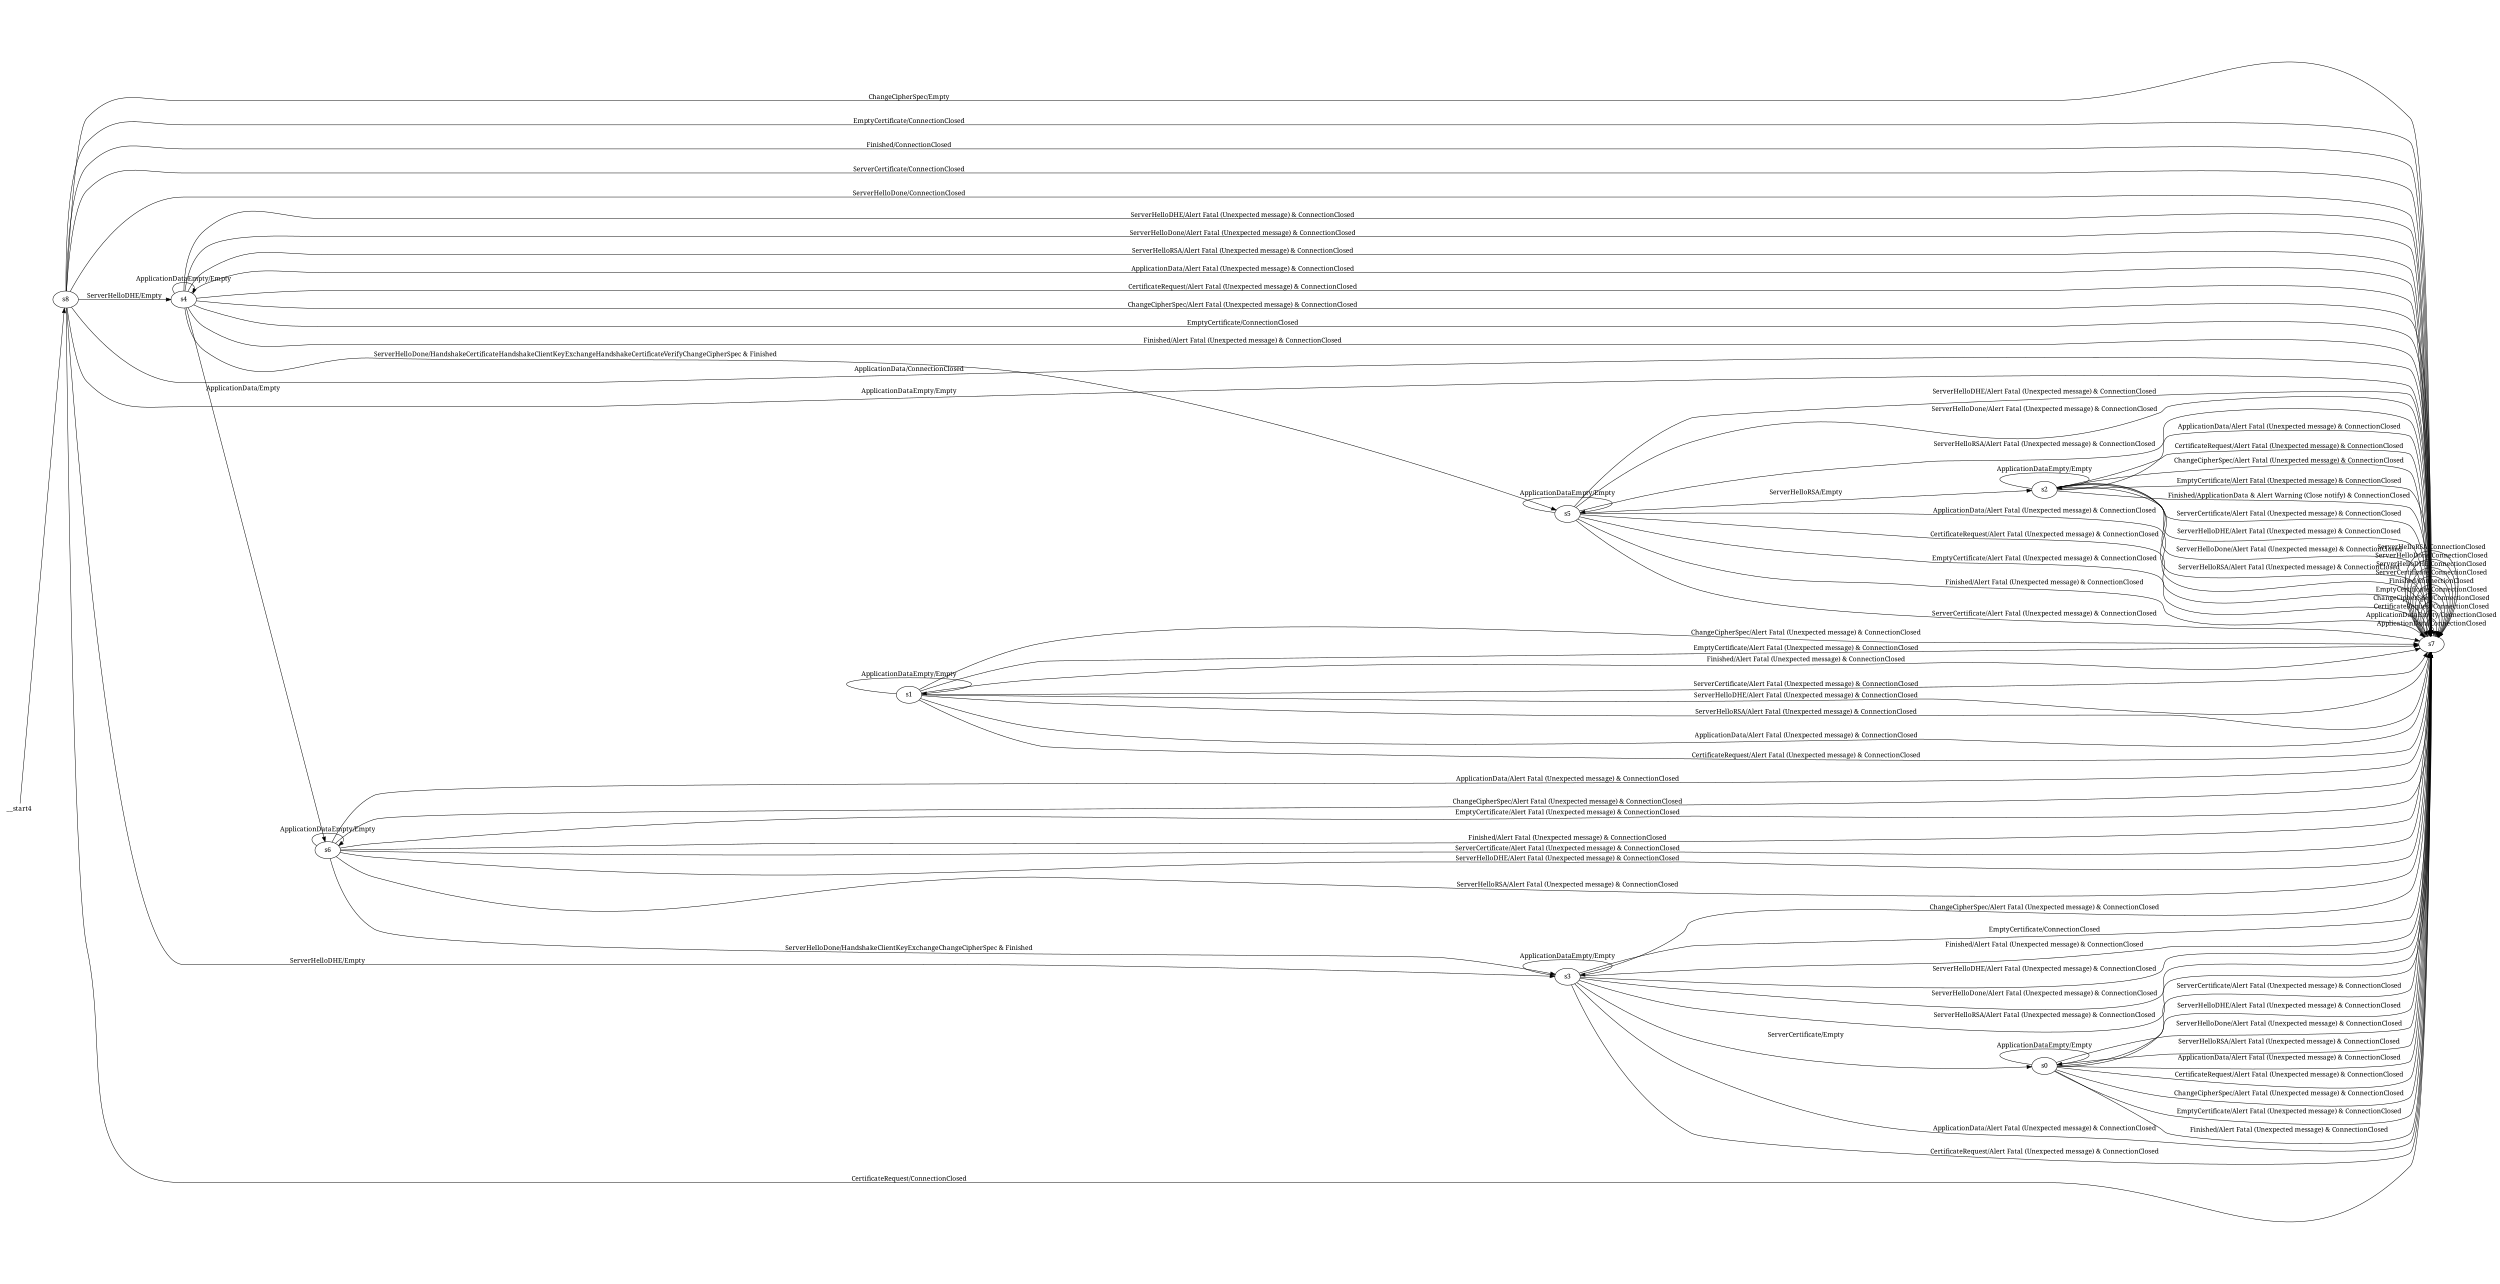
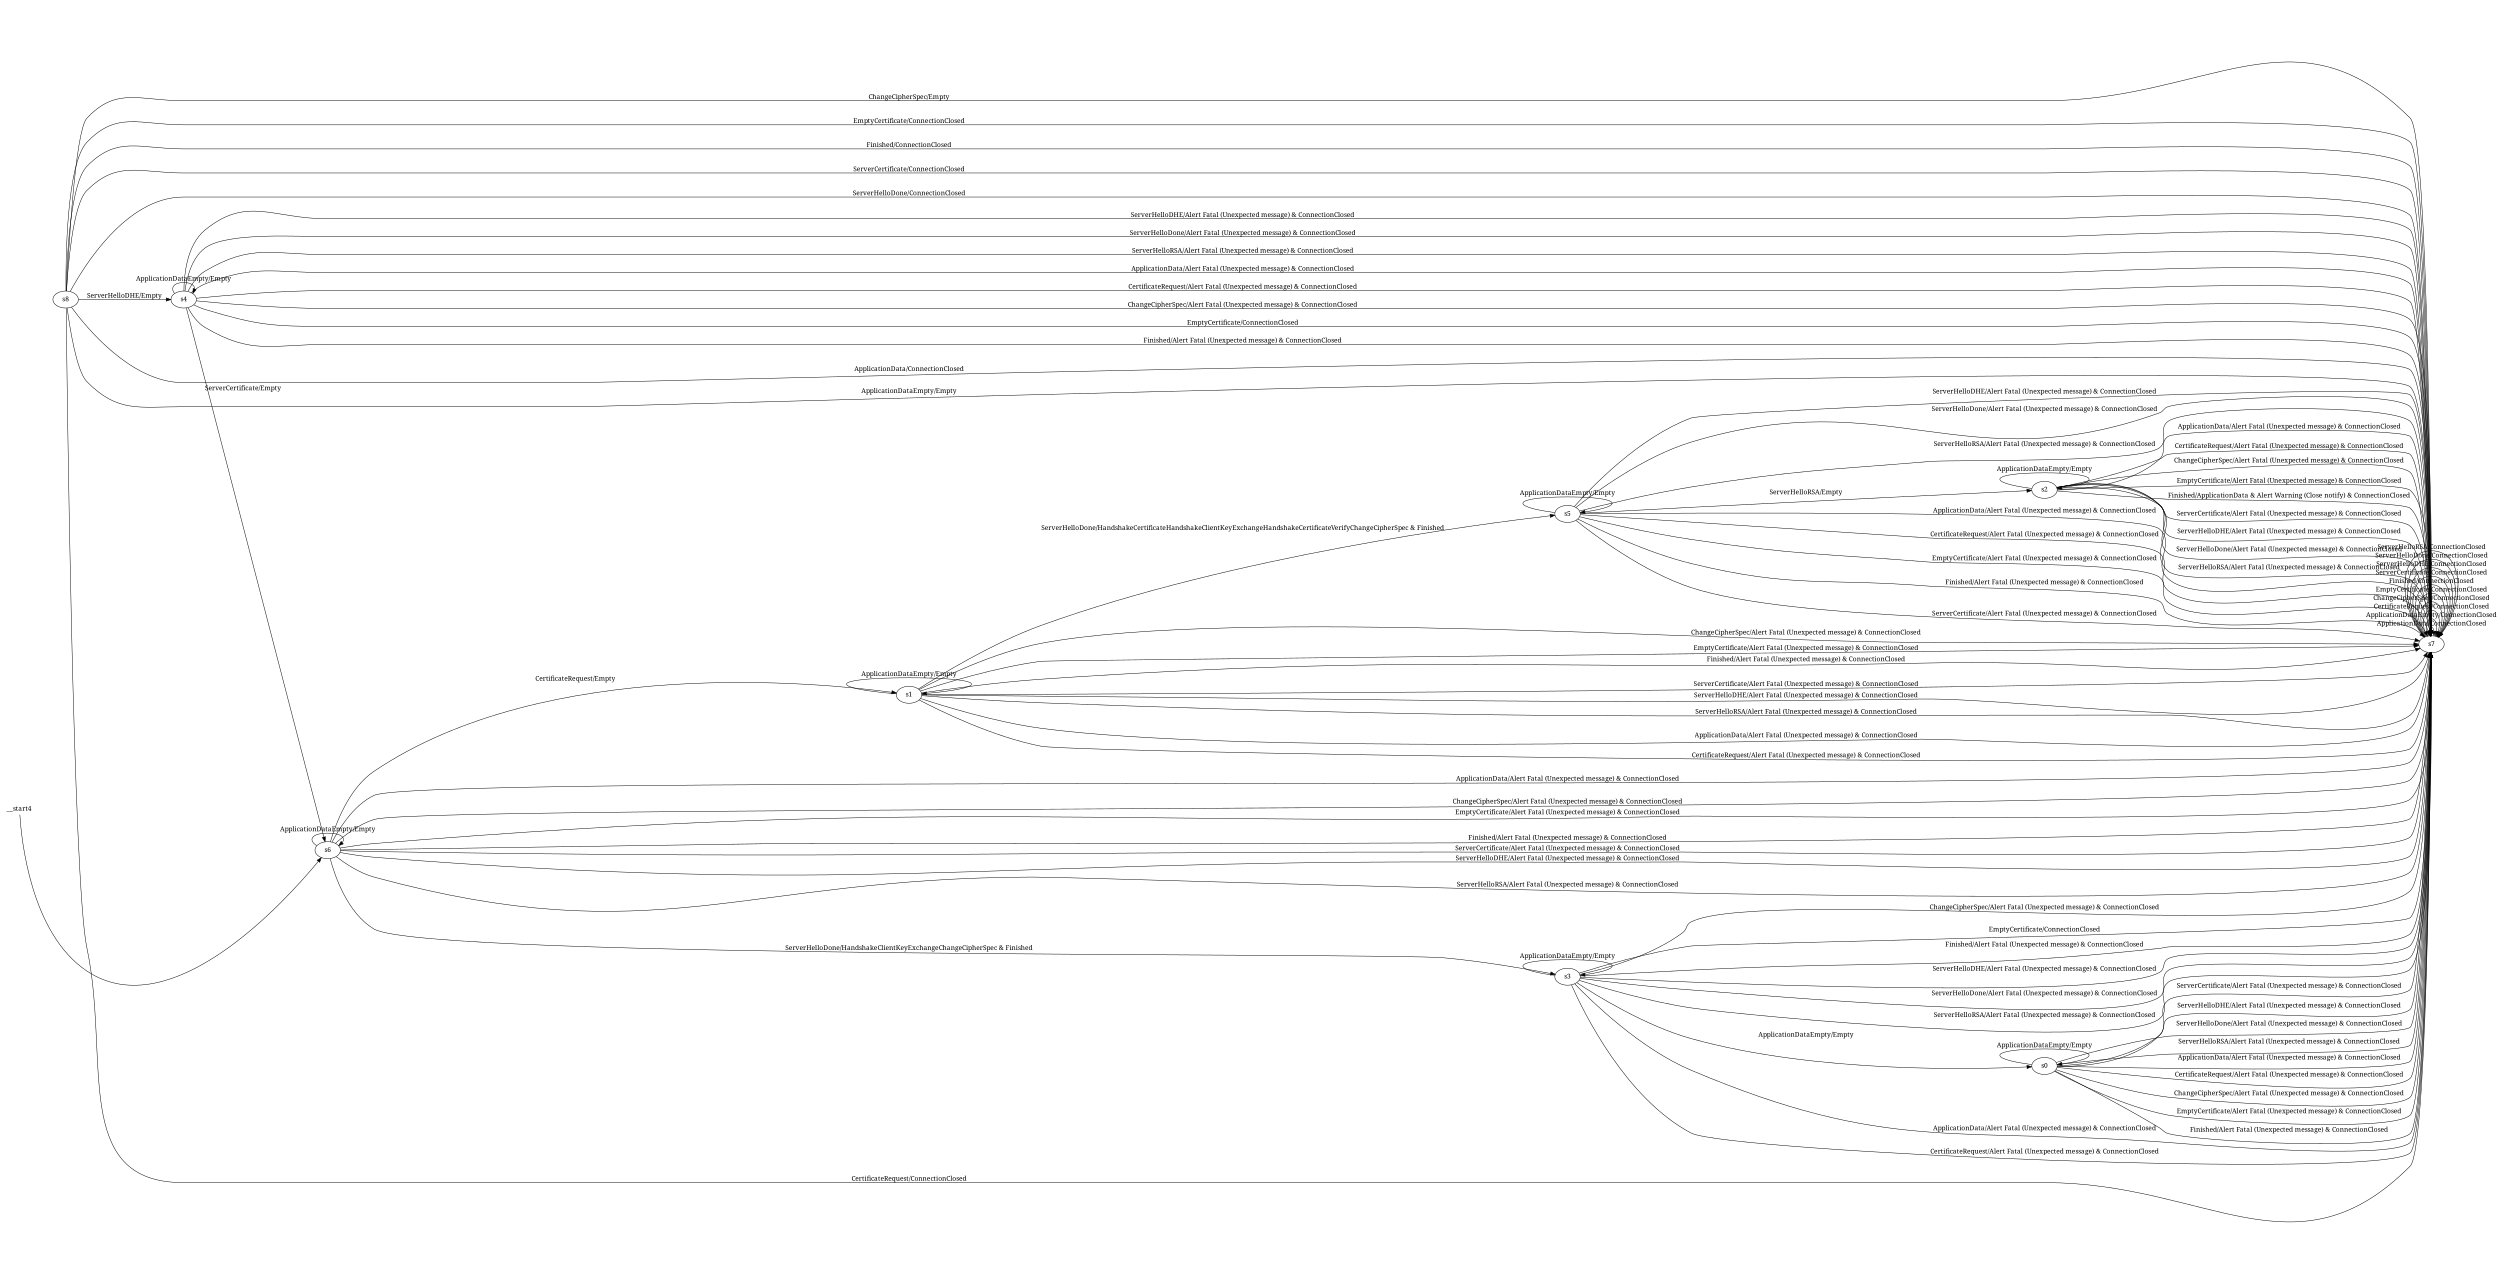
(860, 363) -> (1225, 572)
(243, 389) -> (243, 389)
(42, 558) -> (135, 984)
none -> (584, 695)
(529, 964) -> none
(1806, 1035) -> (1806, 1035)
